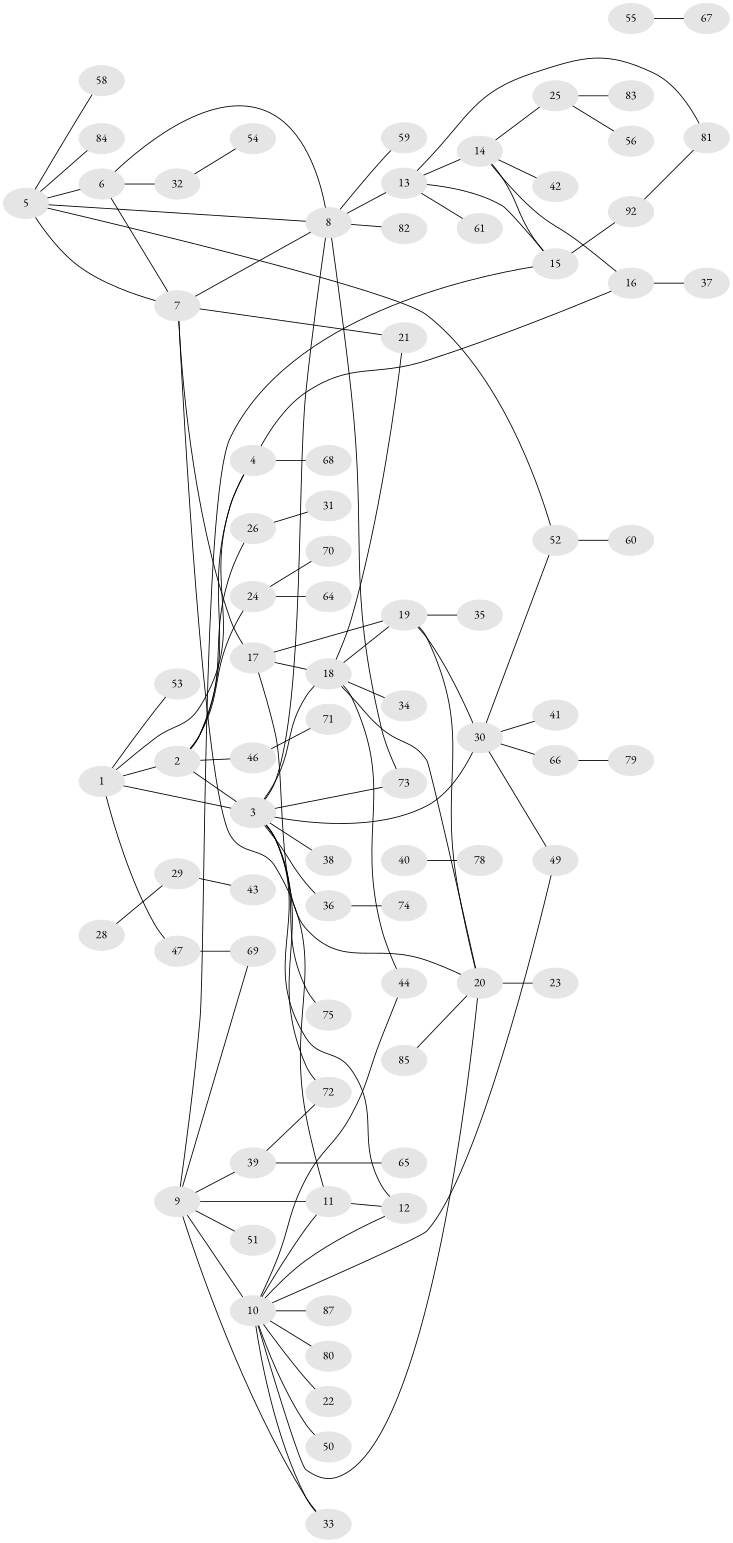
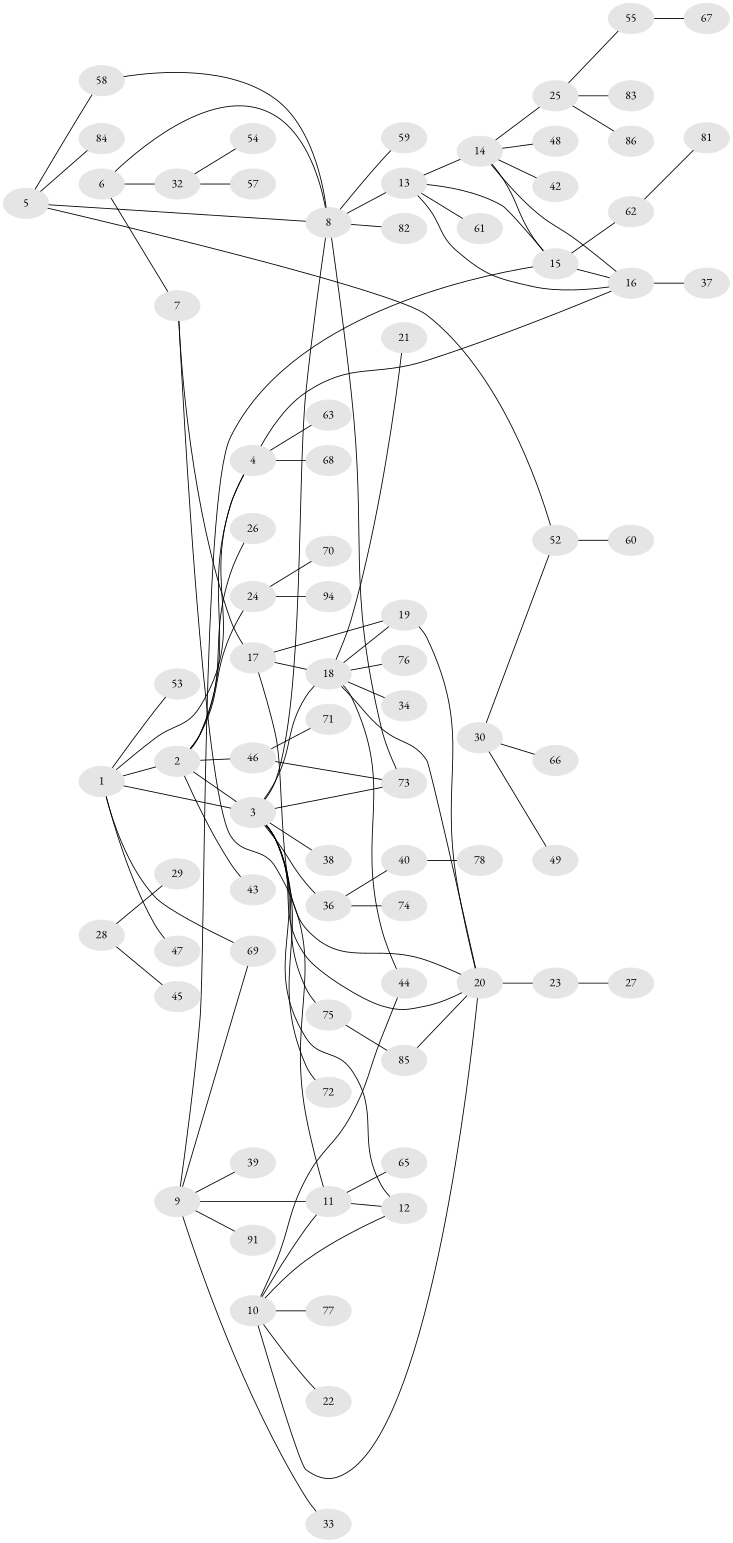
none -> (593, 57)
(552, 67) -> (501, 278)
none -> (555, 141)
(631, 141) -> (631, 141)
none -> (253, 184)
(64, 194) -> none
(631, 212) -> (631, 212)
(253, 264) -> (261, 90)
(87, 272) -> none
none -> (593, 274)
(291, 322) -> none
none -> (329, 415)
(329, 506) -> none
(329, 597) -> (329, 597)
(480, 615) -> none
none -> (404, 660)
(449, 673) -> none
(555, 715) -> none
(631, 760) -> none
none -> (329, 771)
(387, 819) -> (318, 969)
(215, 882) -> (210, 828)
none -> (366, 883)
(215, 951) -> (148, 889)
none -> (631, 983)
none -> (177, 997)
none -> (366, 1038)
(291, 1128) -> none
(474, 1139) -> none
(329, 1163) -> (366, 1182)
(253, 1240) -> (253, 1240)
(215, 1256) -> none
(329, 1311) -> (329, 1311)
(329, 1356) -> none
(277, 1422) -> none
(329, 1447) -> none
